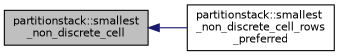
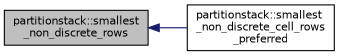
(76, 28) -> (76, 28)
